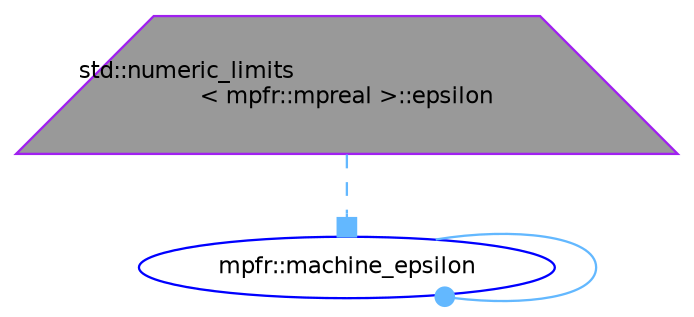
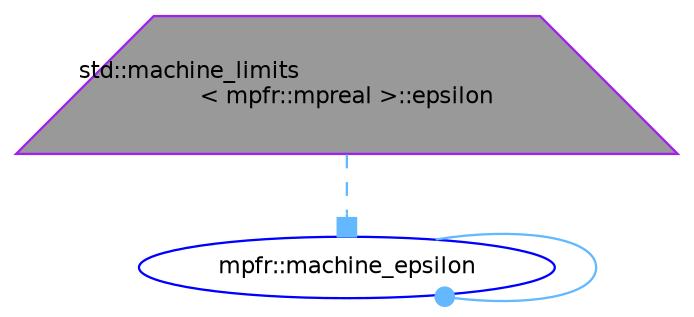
(347, 85) -> (347, 85)
